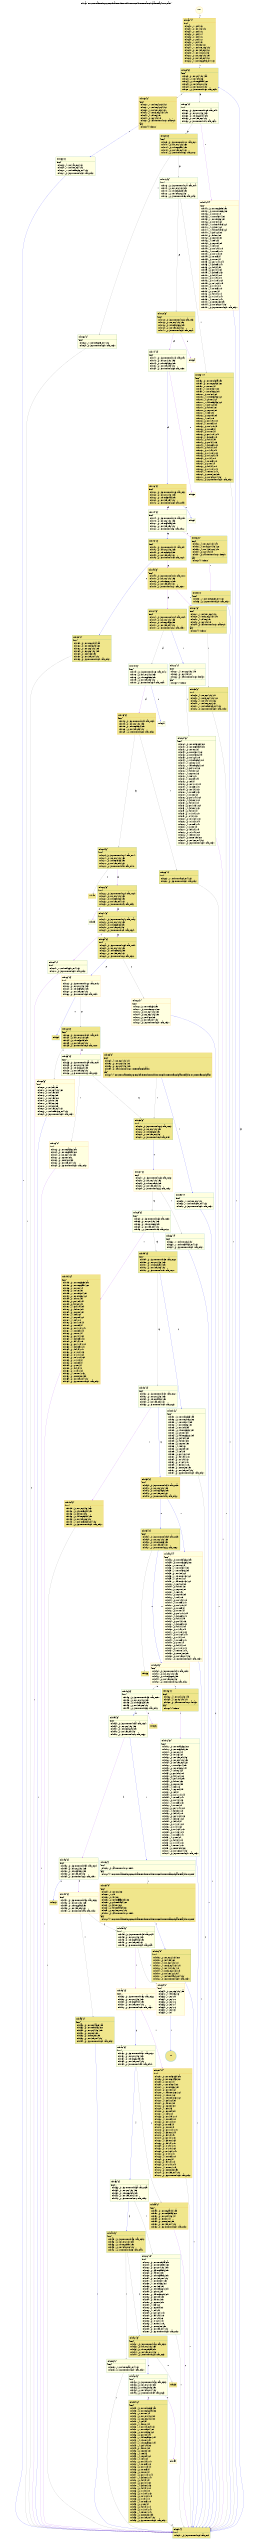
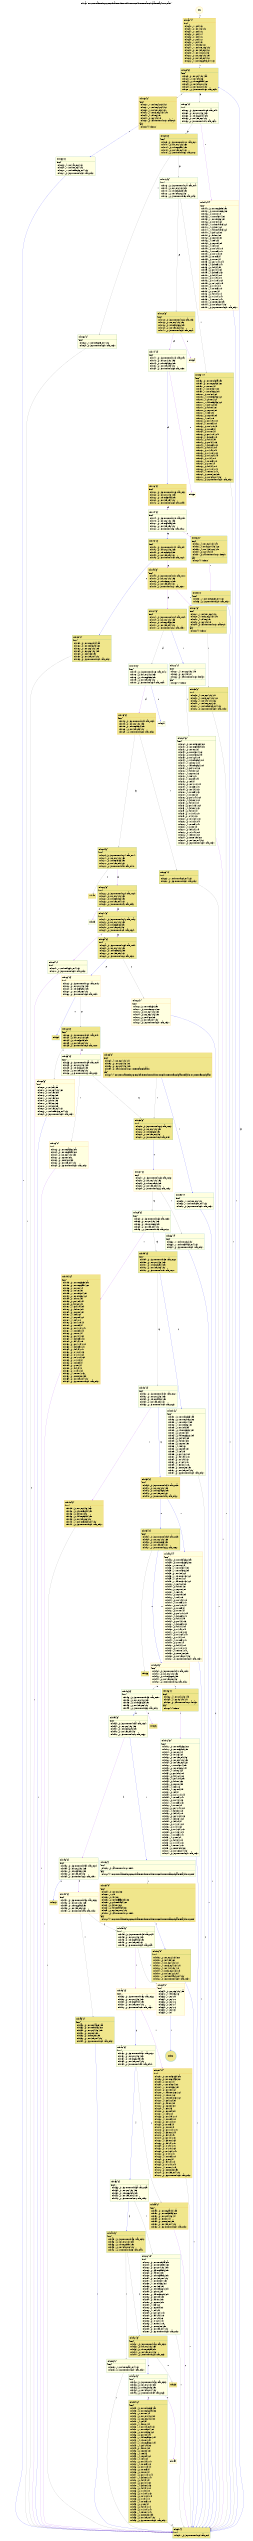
(199, 10) -> (199, 10)
(192, 521) -> none
(171, 2056) -> (171, 2056)
